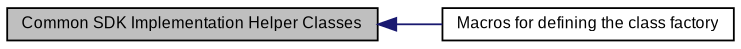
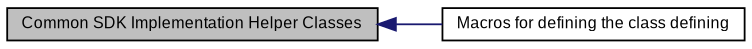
(588, 24) -> (594, 24)
